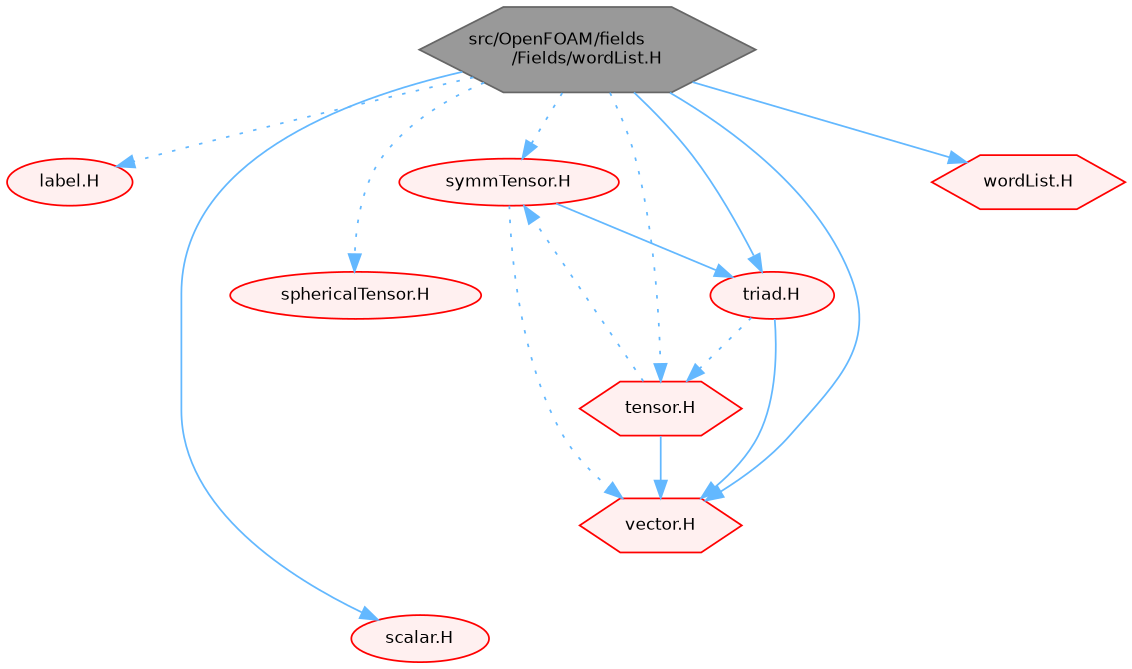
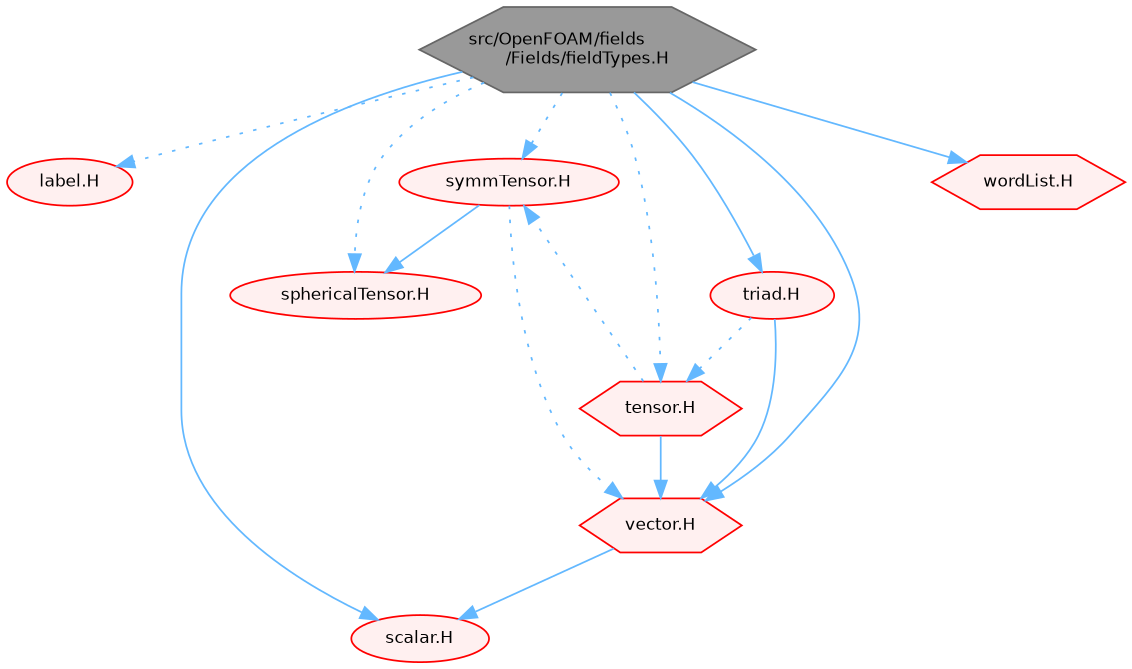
(588, 50) -> (588, 50)
(636, 237) -> (439, 234)
none -> (545, 580)
